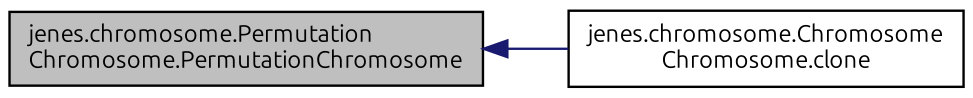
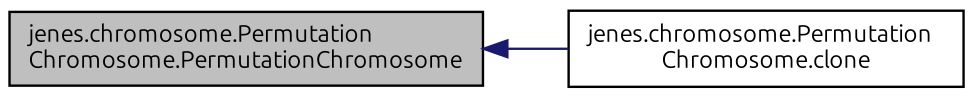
(766, 49) -> (766, 49)
